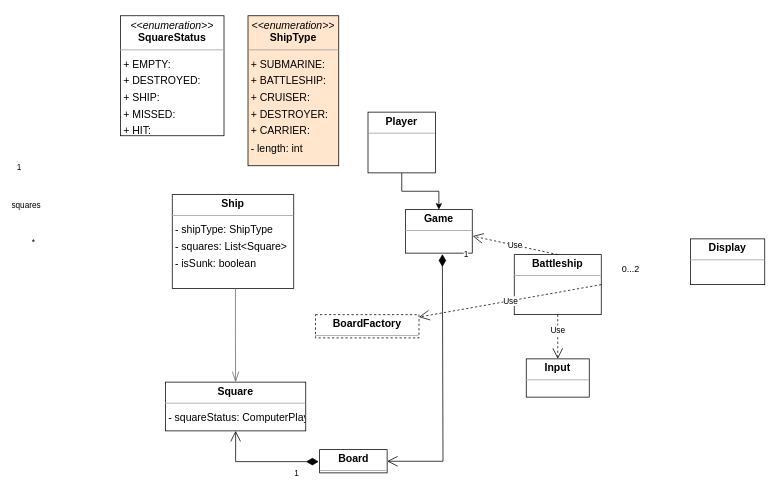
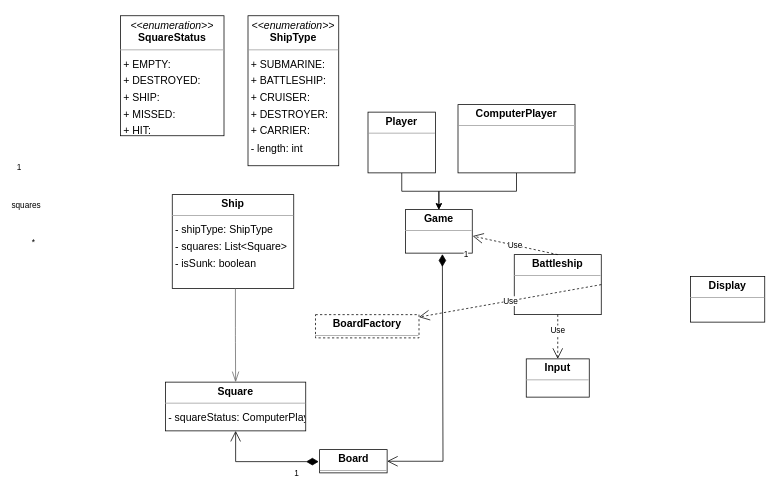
(293, 91) -> (293, 91)
none -> (516, 139)
none -> (487, 191)
(728, 262) -> (728, 299)
(630, 269) -> none
